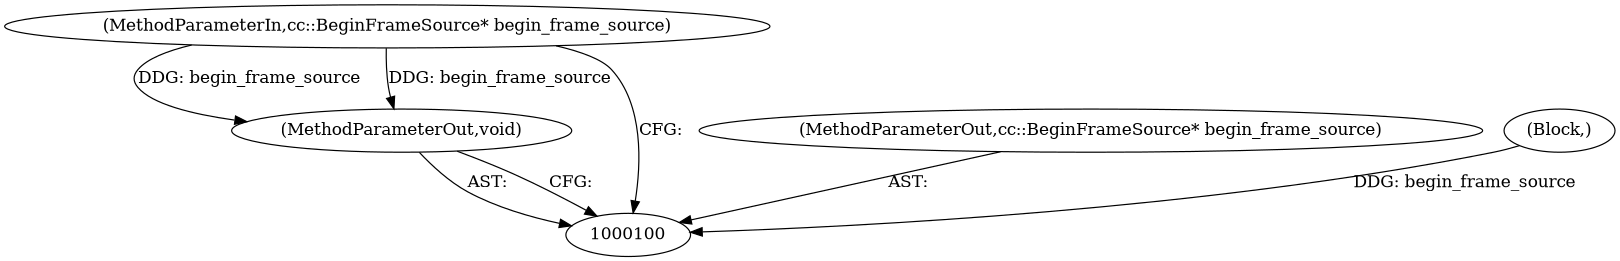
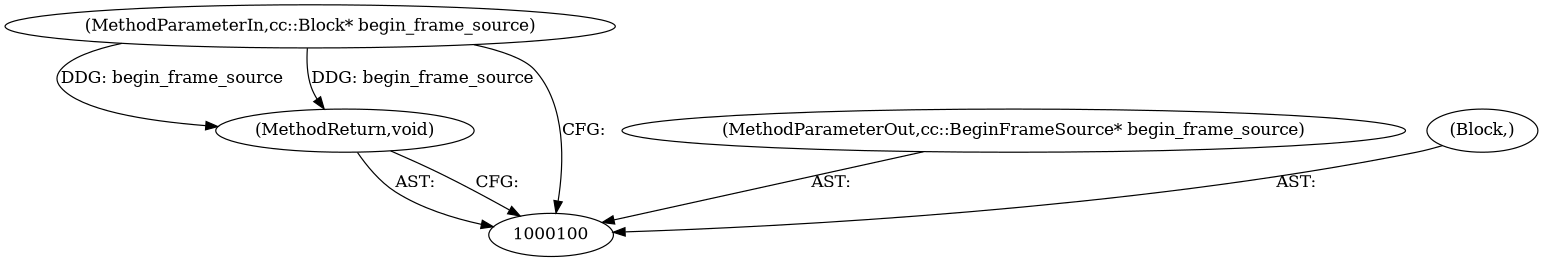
(387, 26) -> (310, 26)
(402, 131) -> (345, 131)
(1465, 183) -> (1299, 183)
